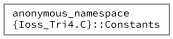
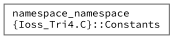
(87, 20) -> (87, 20)
